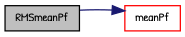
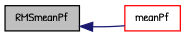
(96, 10) -> (109, 27)
